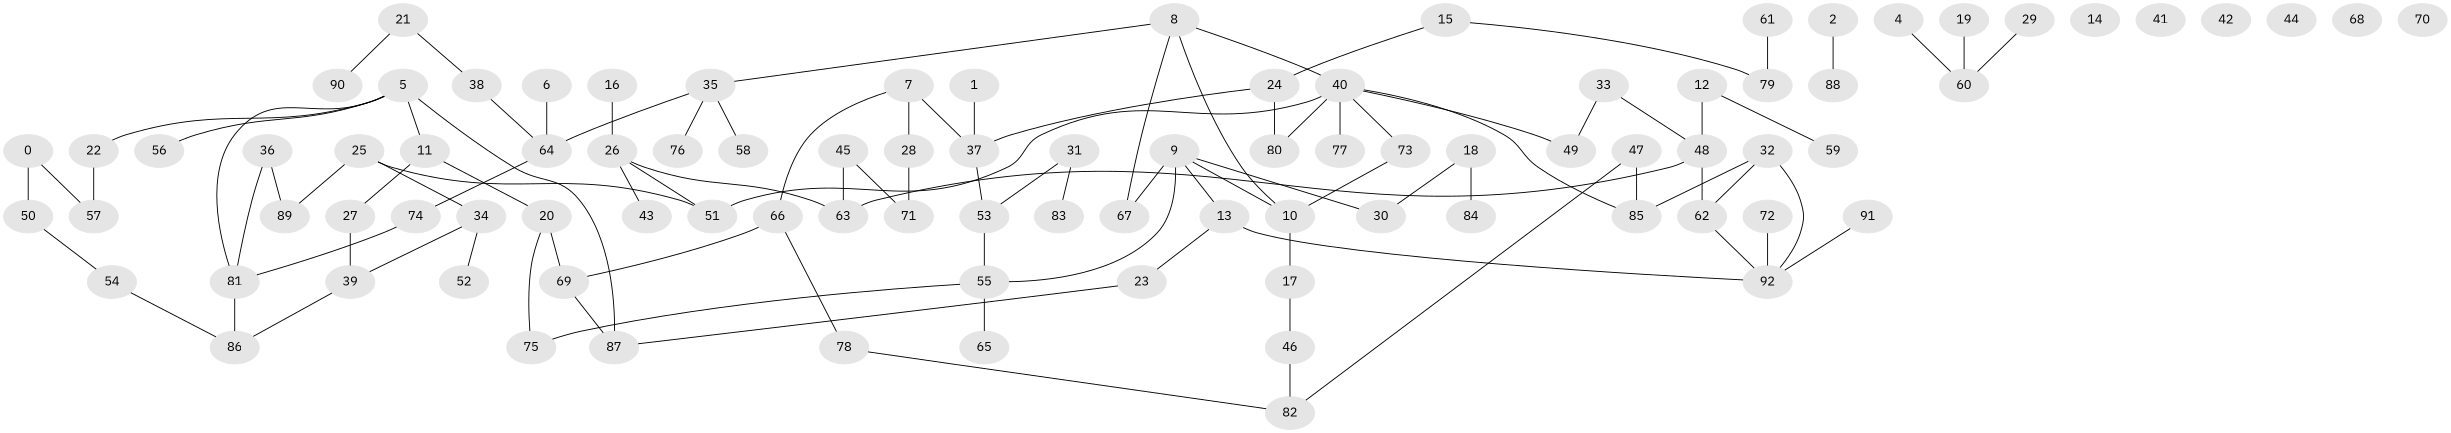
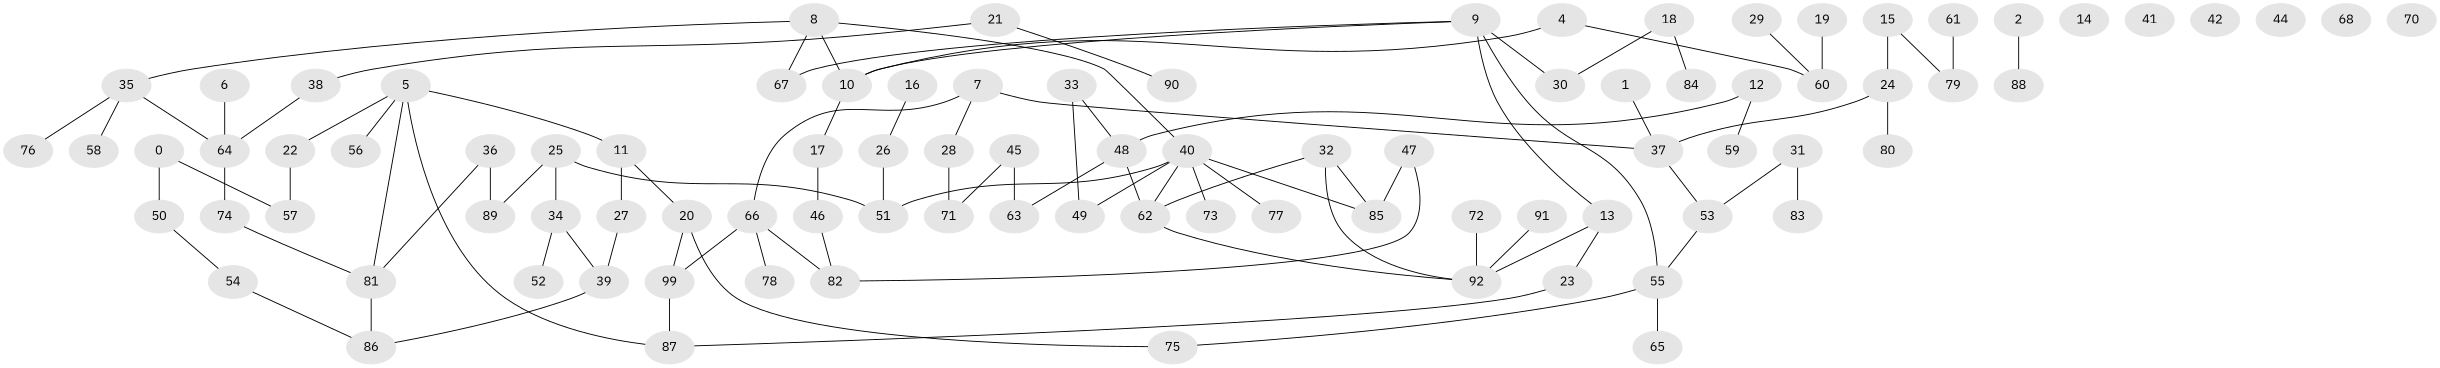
(1307, 118) -> (1166, 184)
(728, 184) -> none
(1348, 184) -> (1202, 45)
(647, 217) -> none
(564, 282) -> (670, 282)
(1067, 380) -> (794, 249)
